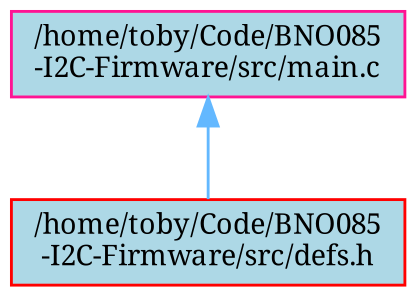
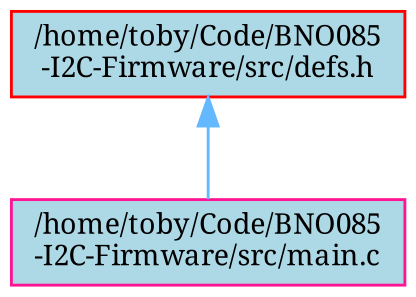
(208, 163) -> (208, 163)
